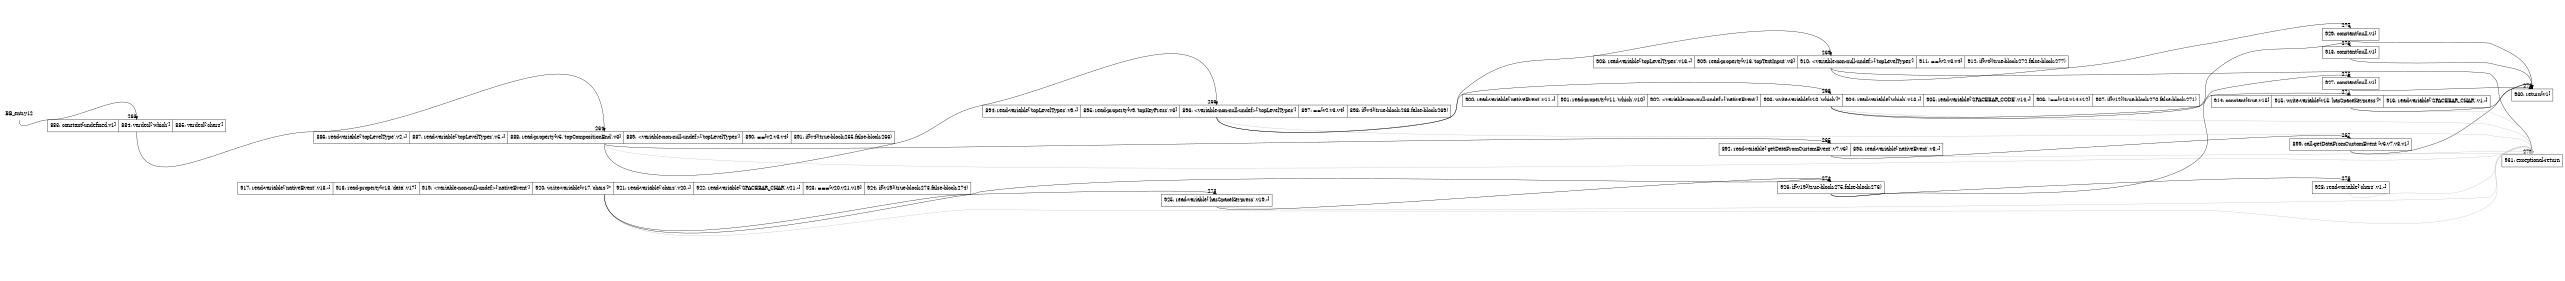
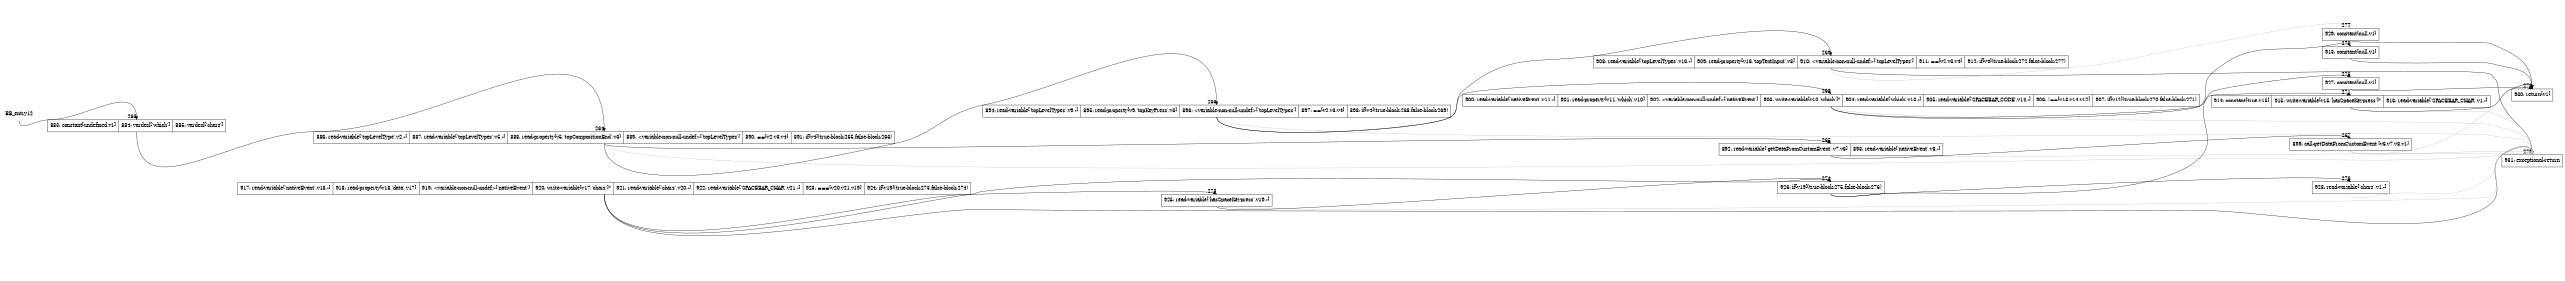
(2090, 66) -> (2090, 66)
(2449, 138) -> (2449, 138)
(1583, 211) -> (1583, 211)
